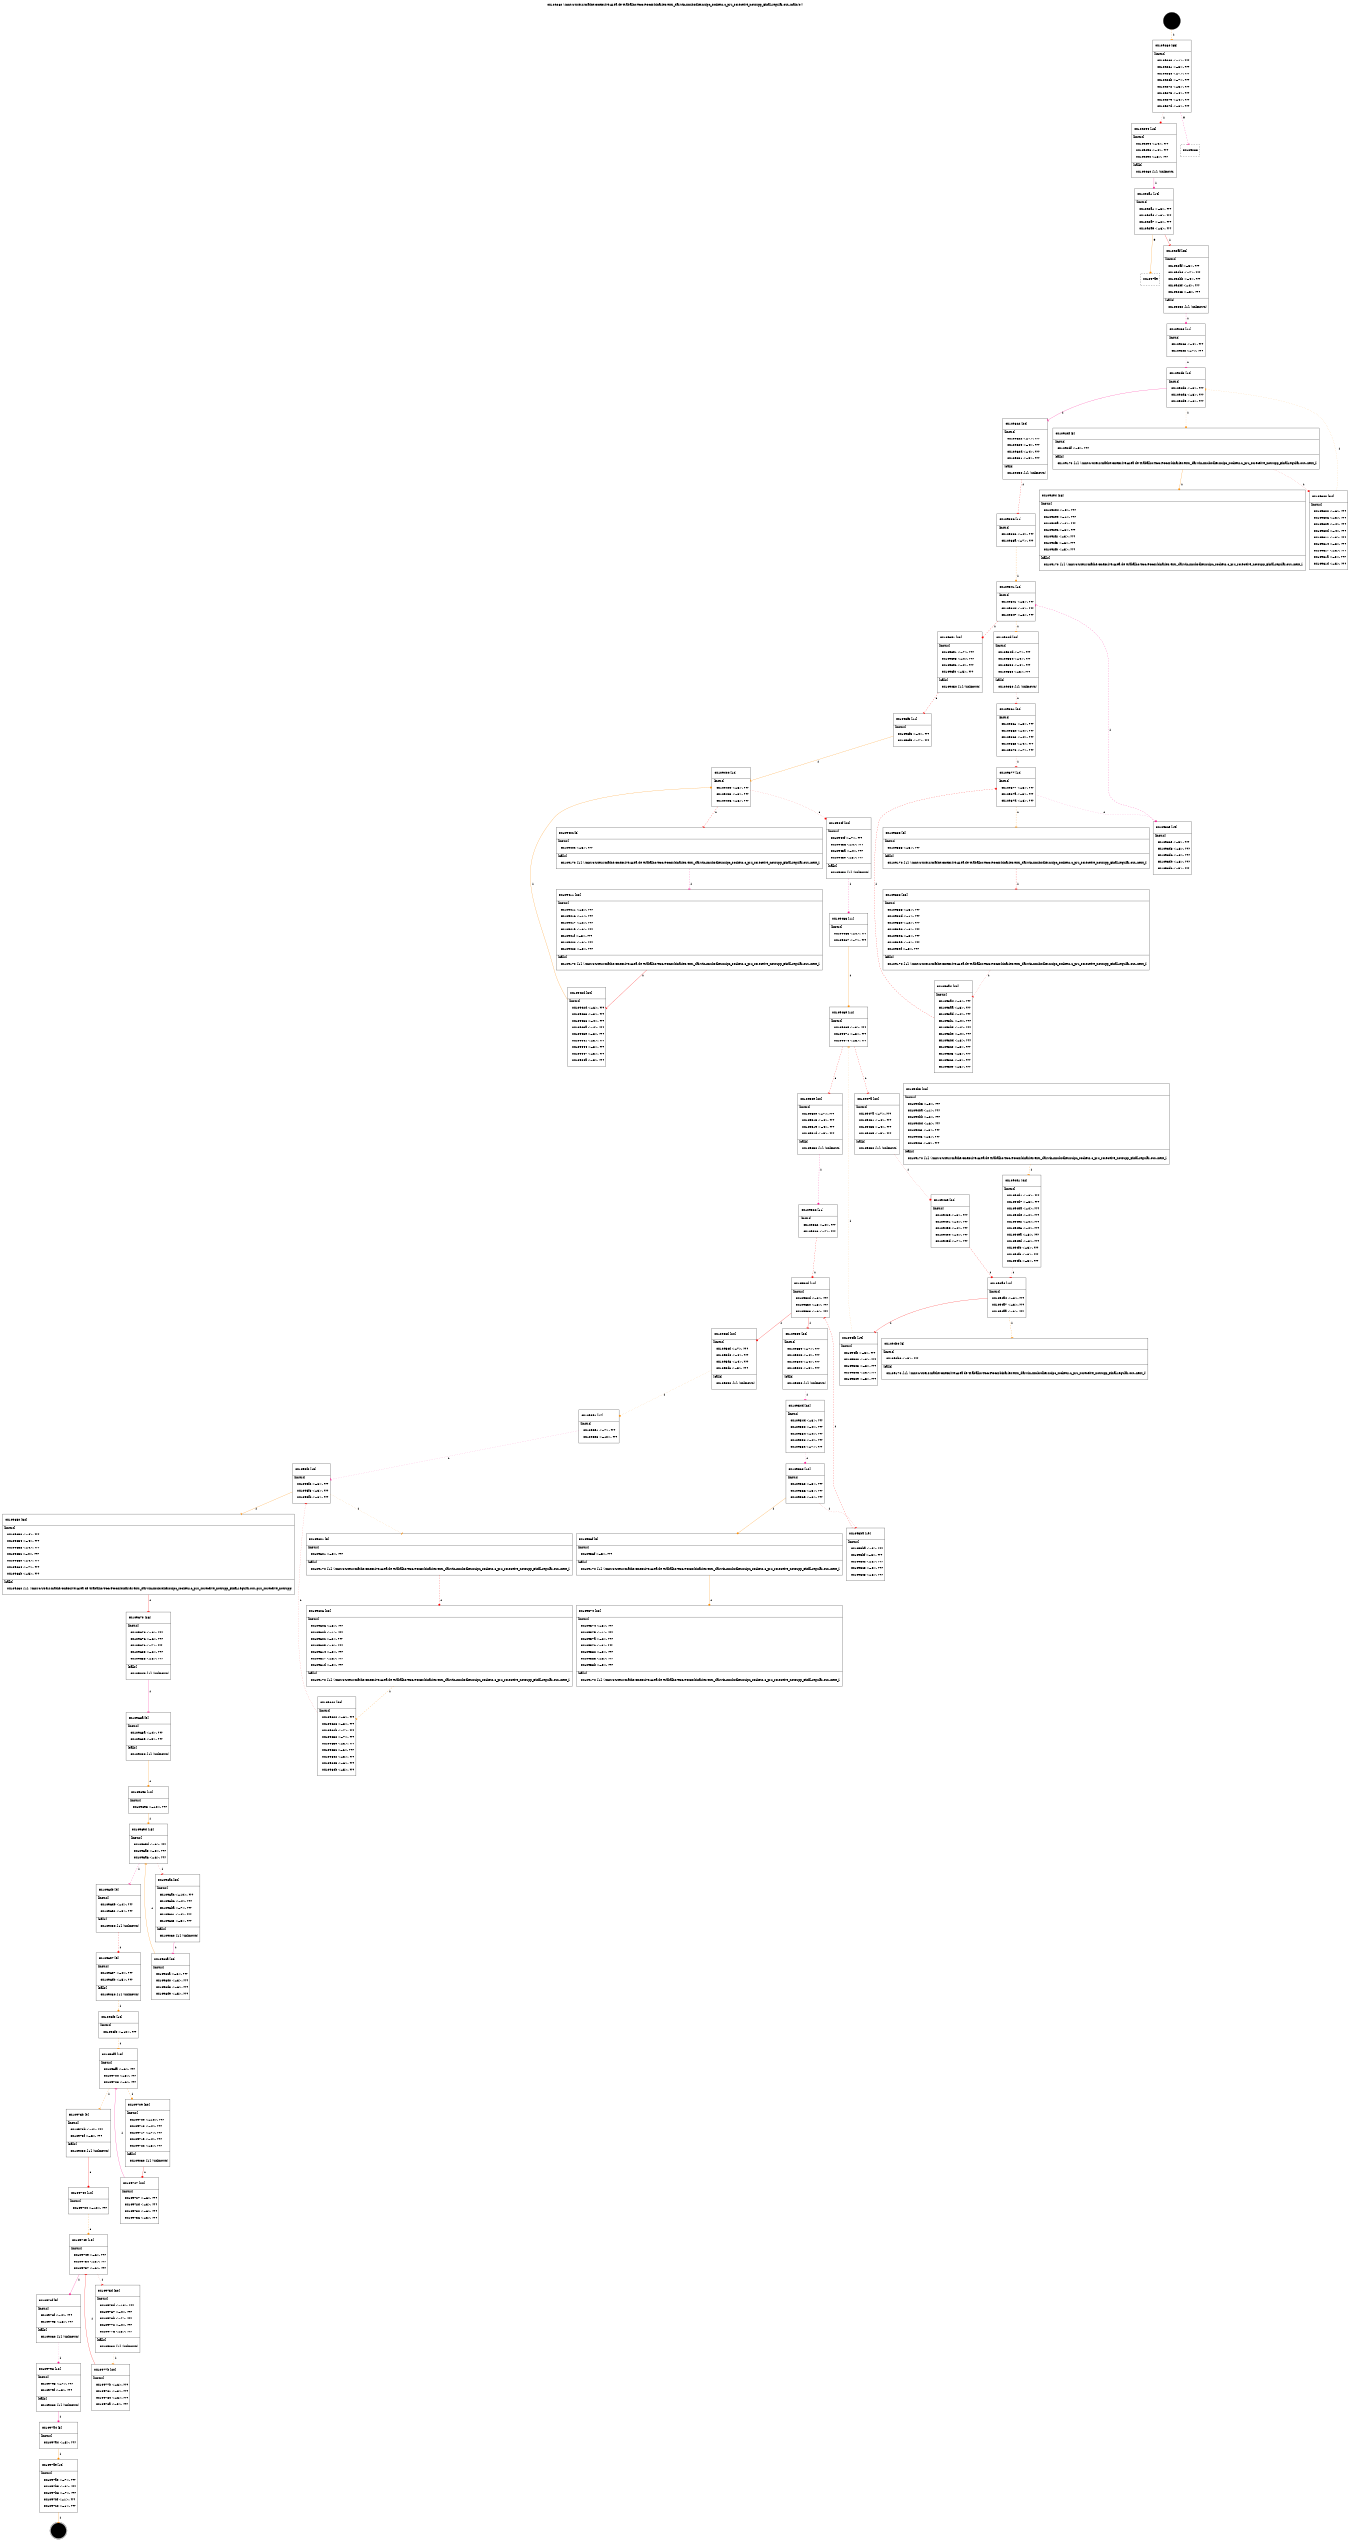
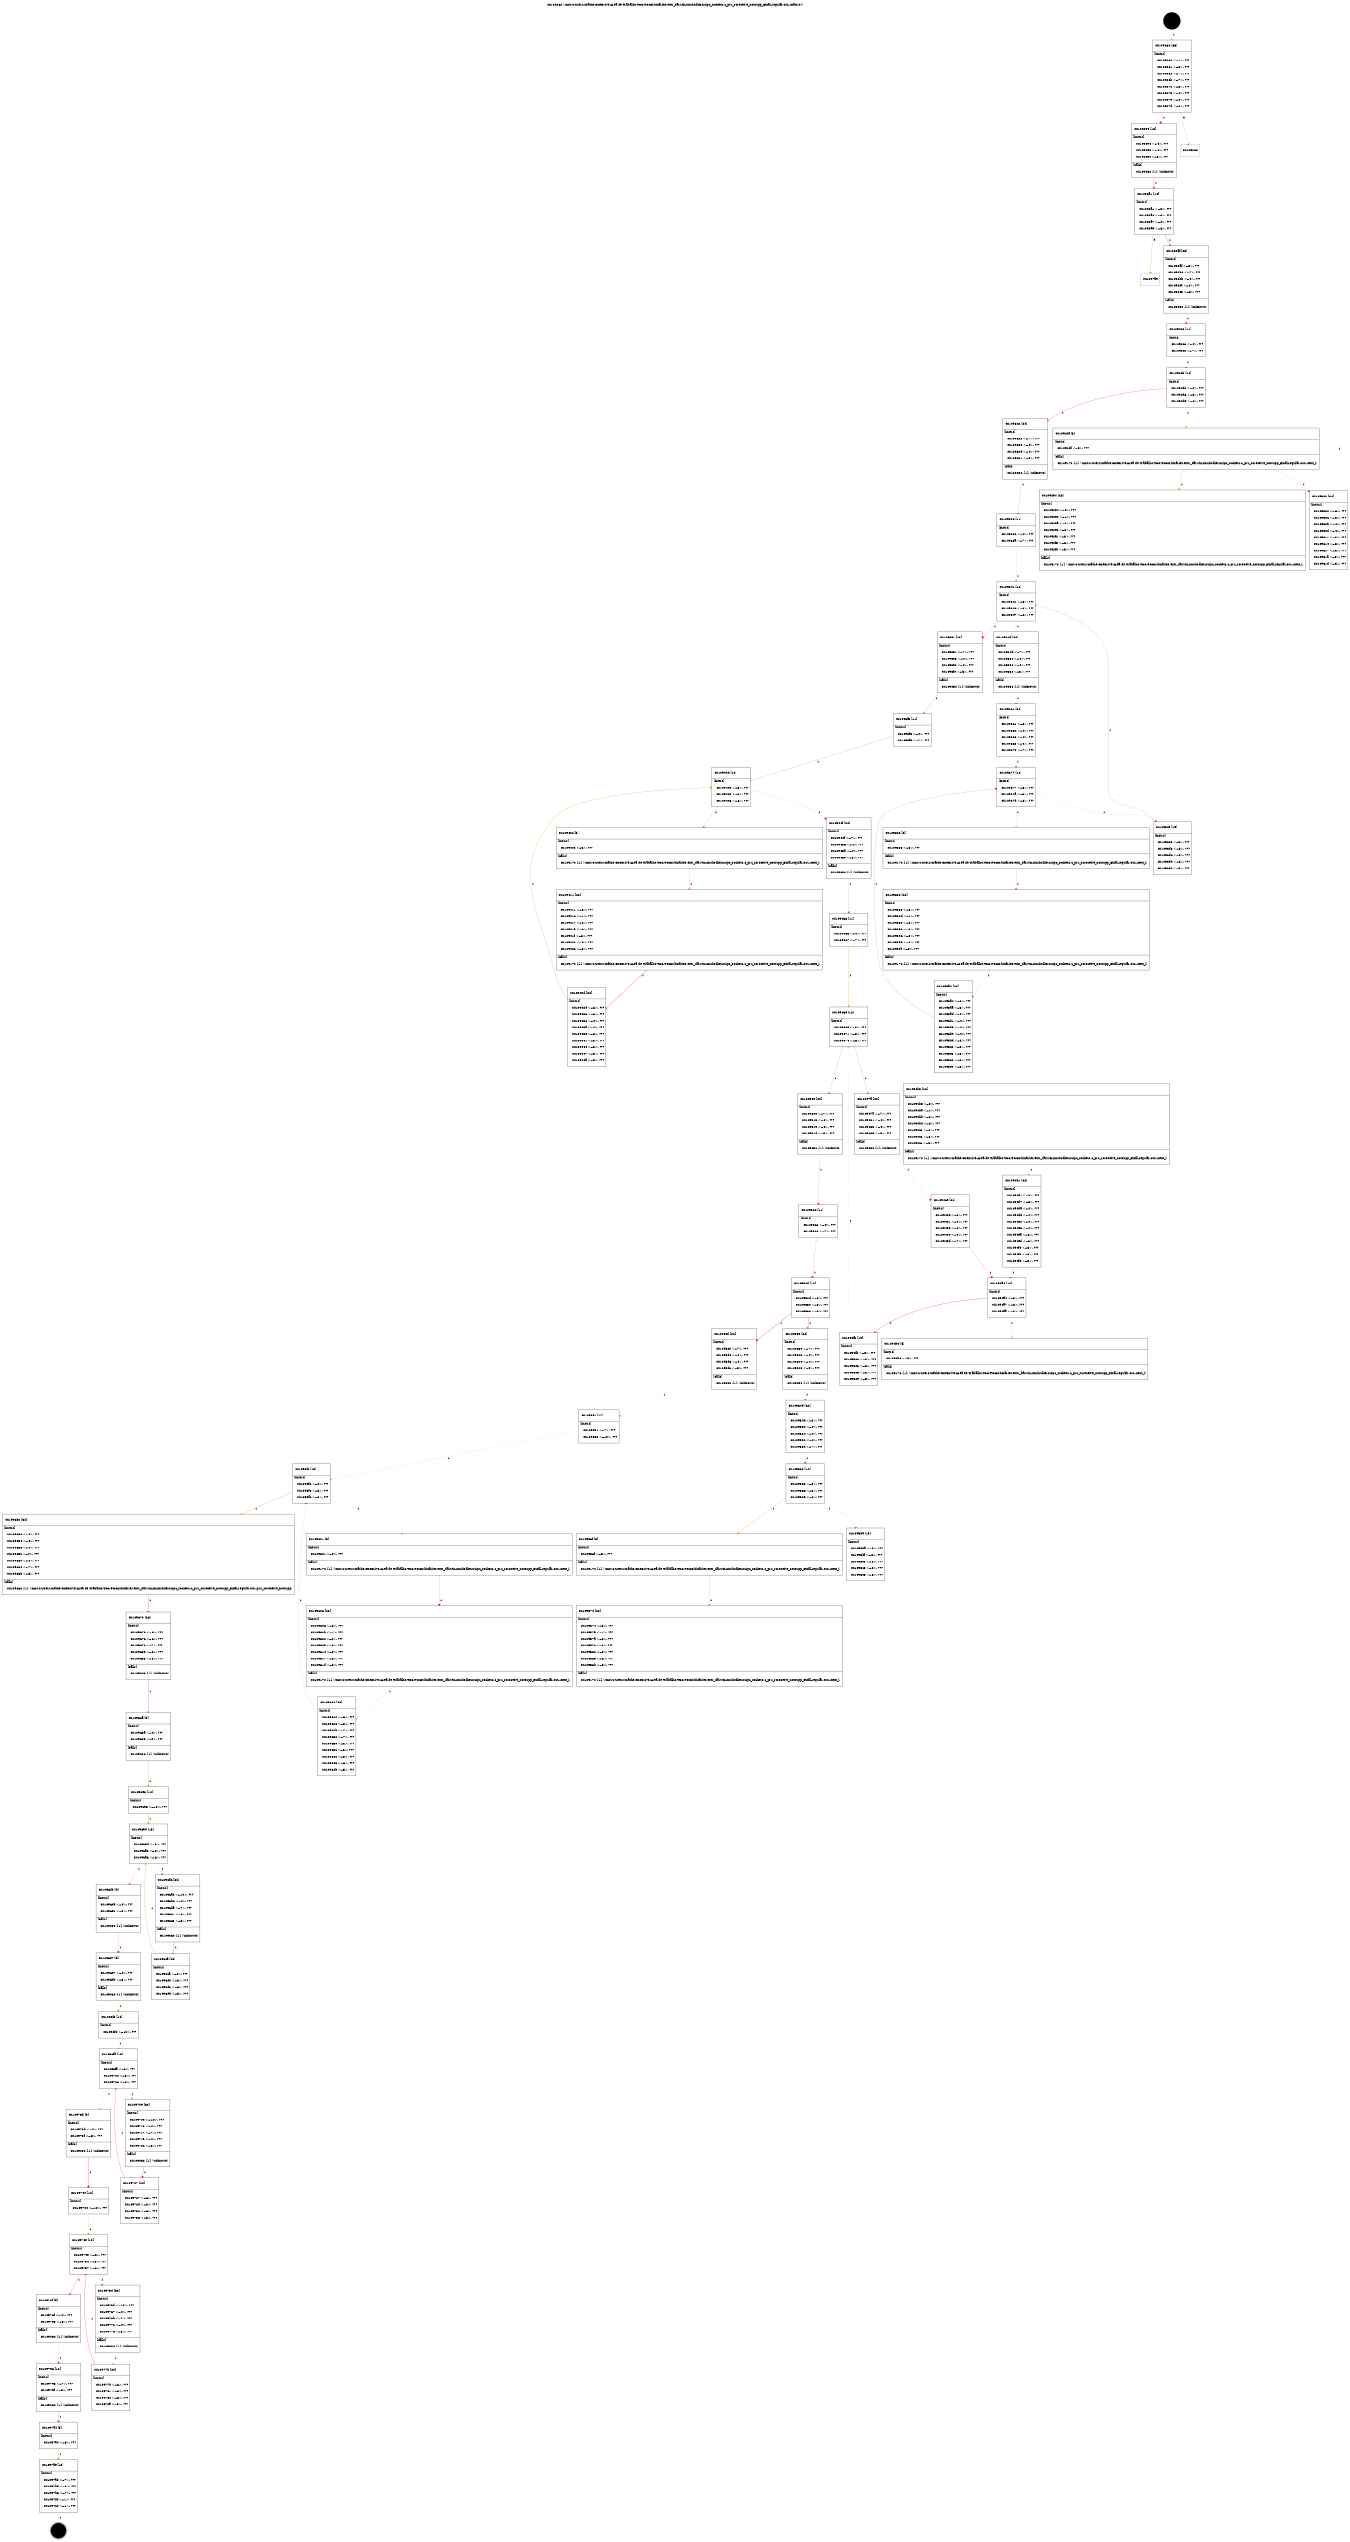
(833, 1425) -> none
